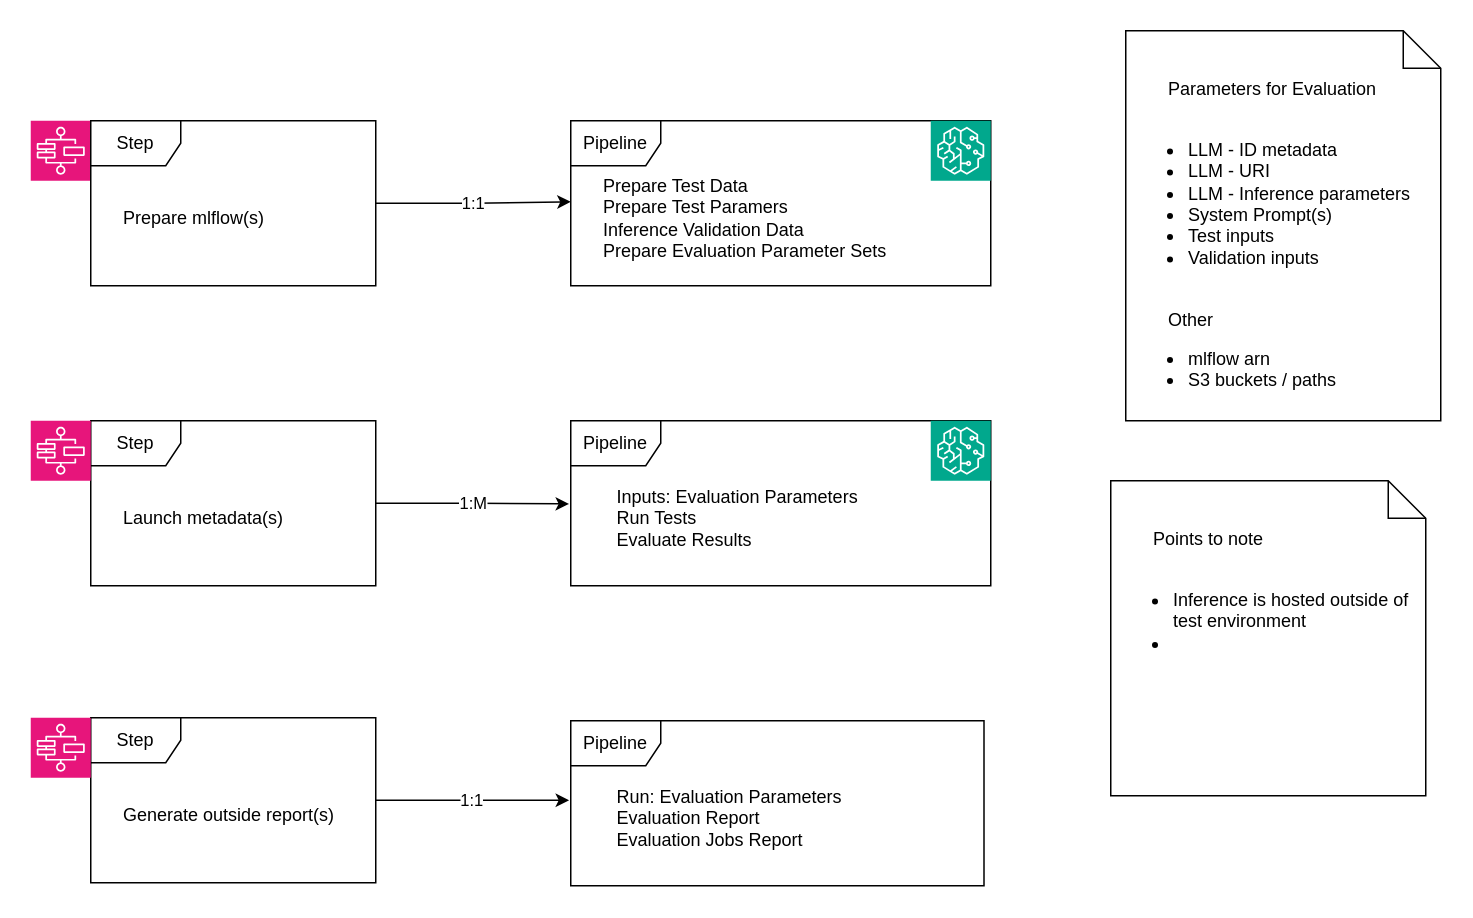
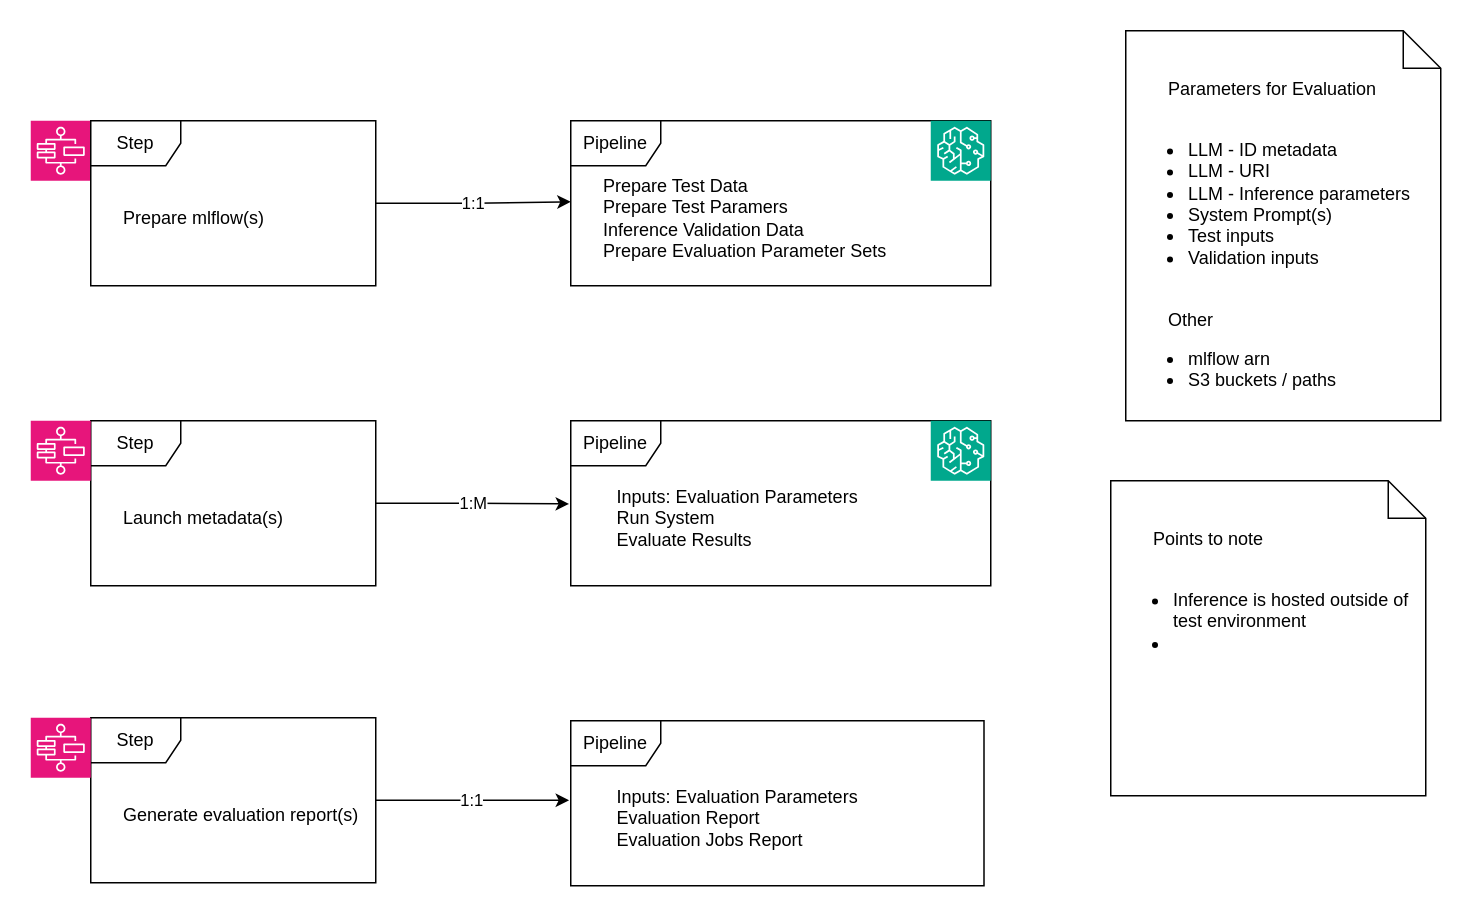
(752, 518) -> (752, 518)
(248, 815) -> (261, 815)
(737, 818) -> (752, 818)
